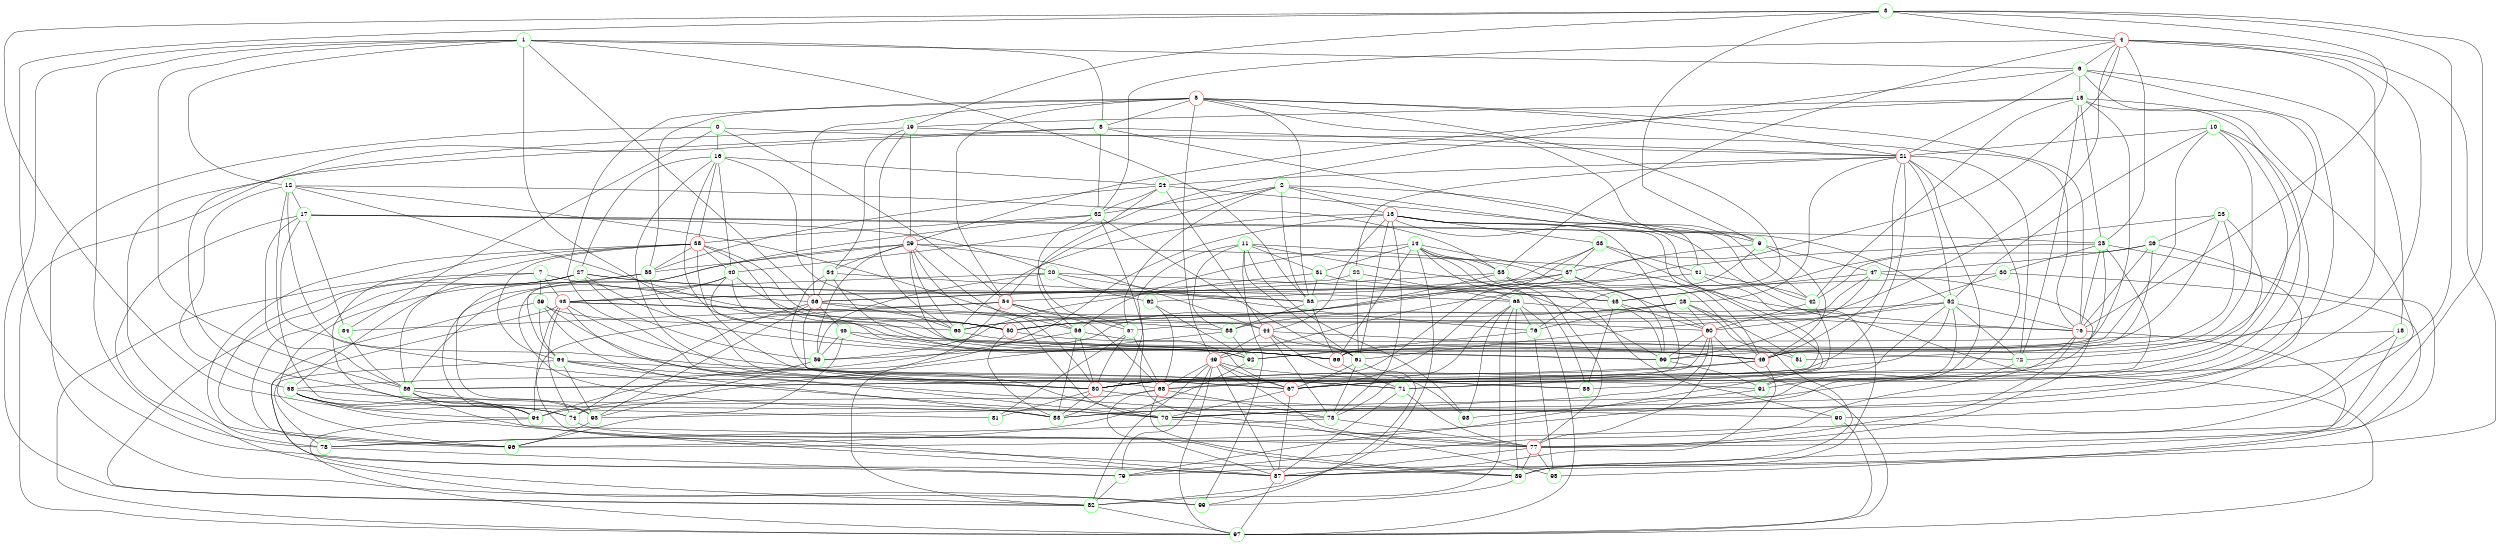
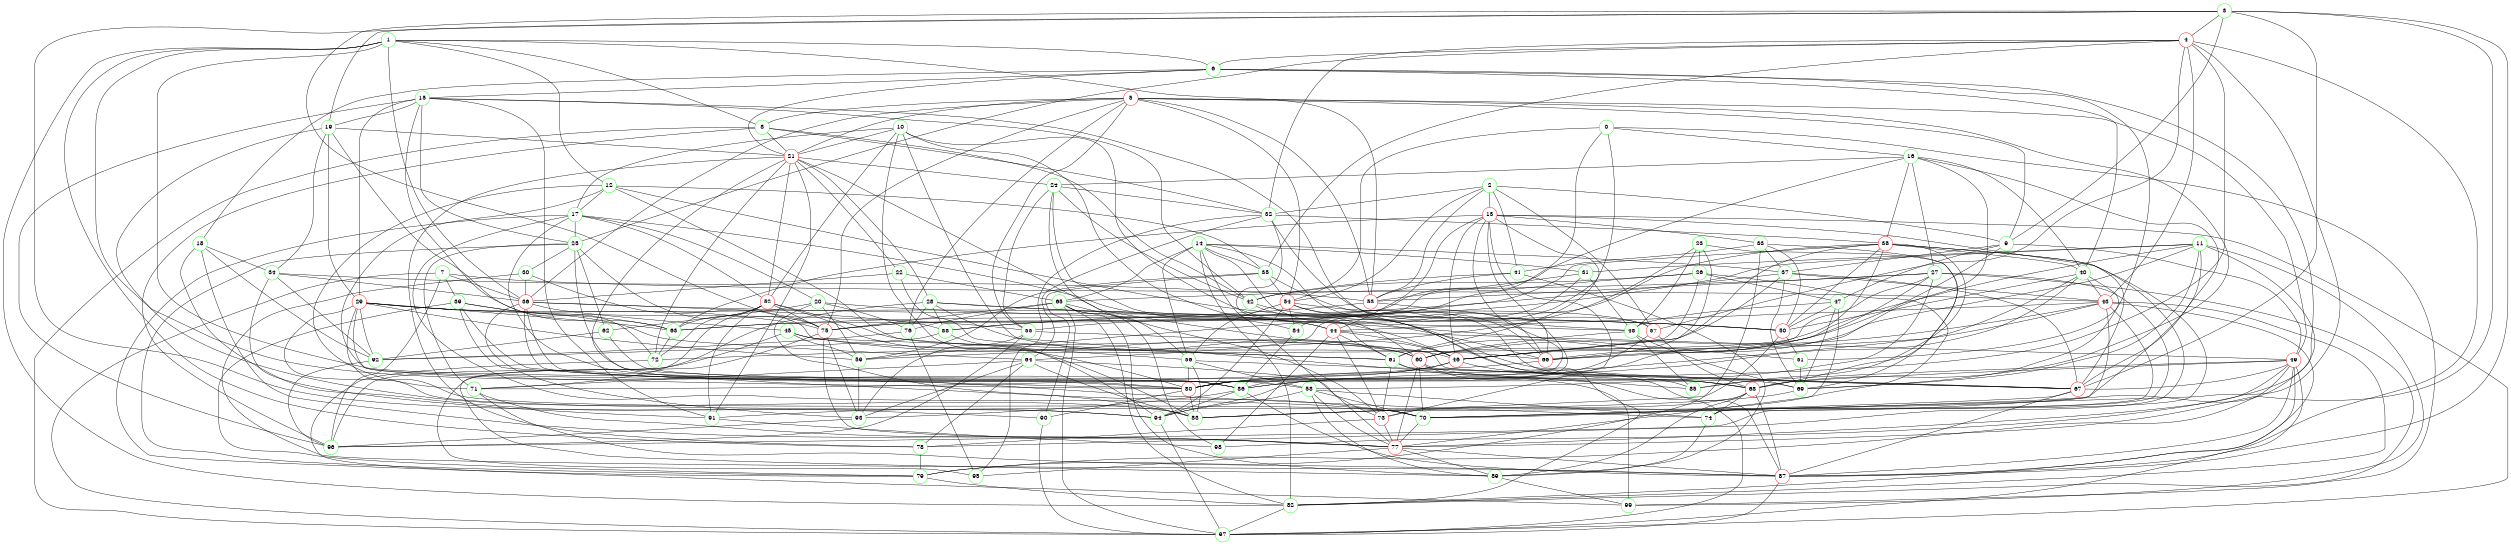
none -> (725, 145)
(869, 256) -> (236, 258)
(1310, 302) -> (1371, 302)
(1951, 302) -> (768, 302)
(1130, 331) -> (1653, 331)
(1686, 346) -> (1801, 374)
(996, 418) -> none
(1331, 418) -> (1381, 418)
